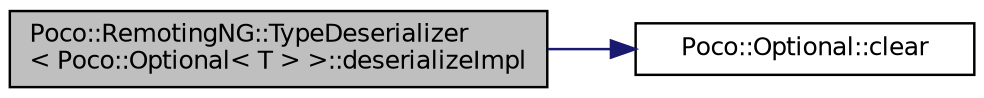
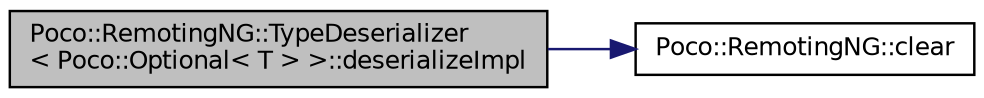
(805, 49) -> (805, 49)
